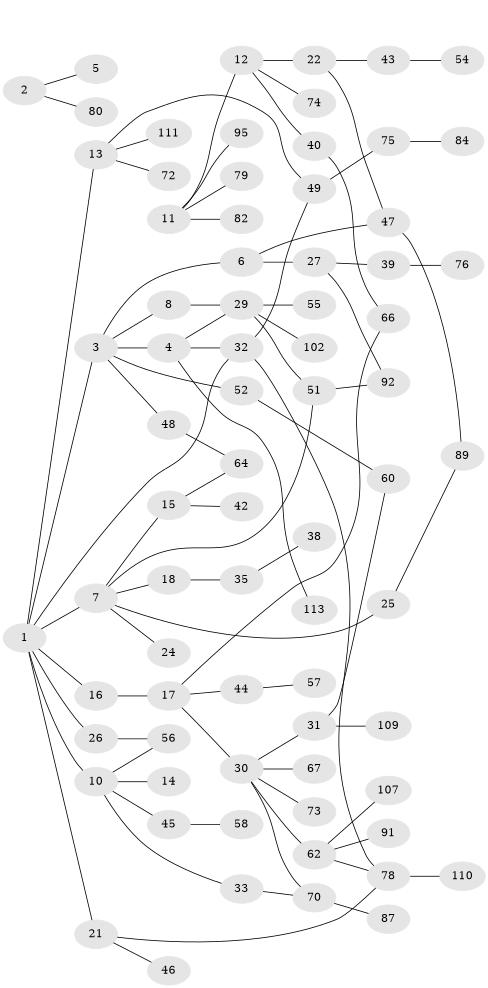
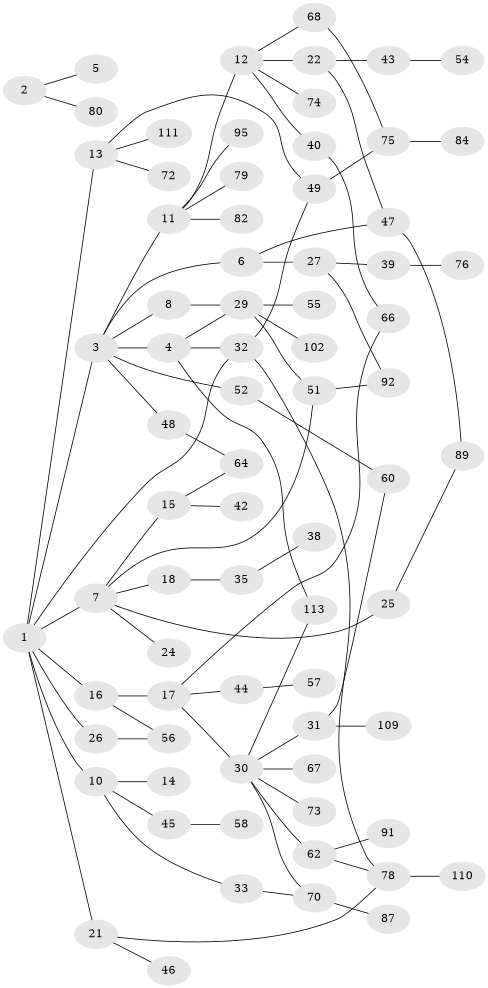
none -> (314, 17)
none -> (130, 283)
none -> (277, 693)
(133, 760) -> (133, 717)
(388, 790) -> none
